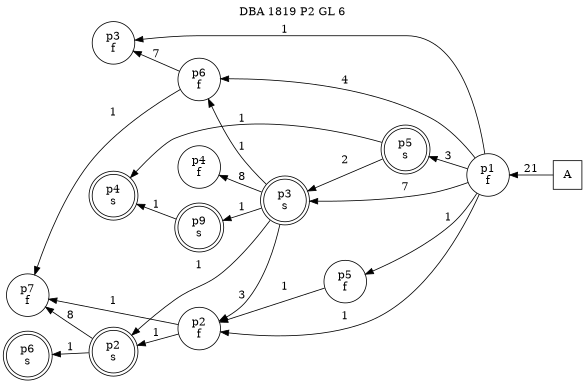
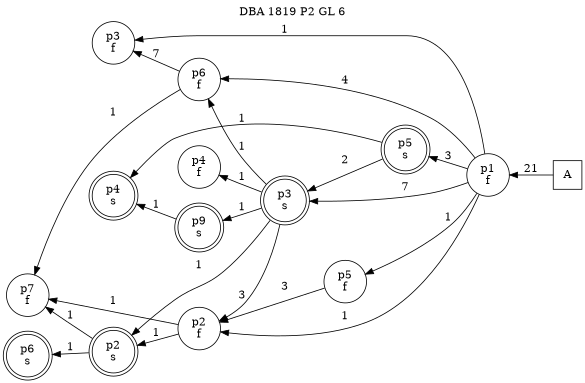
(242, 177) -> (242, 177)
(285, 287) -> (285, 287)
(71, 315) -> (71, 315)
